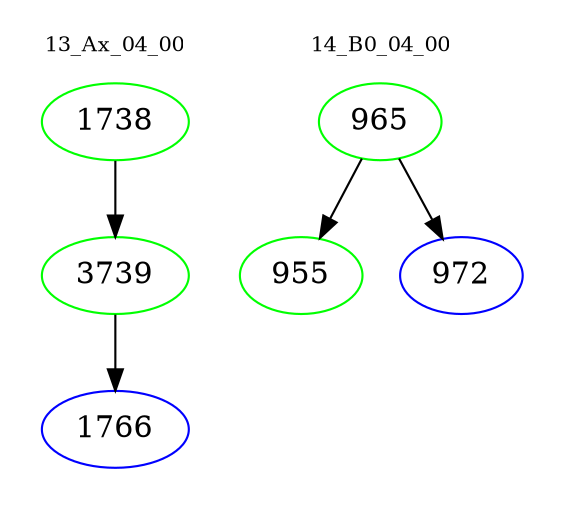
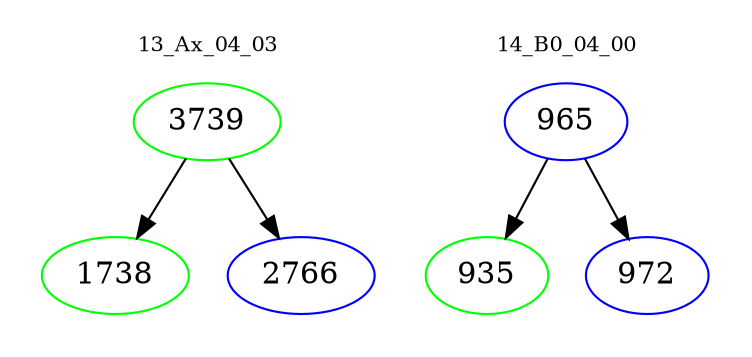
(115, 46) -> (208, 46)
(380, 122) -> (566, 122)
(115, 188) -> (167, 189)
(301, 276) -> (487, 276)
(115, 429) -> (301, 276)
